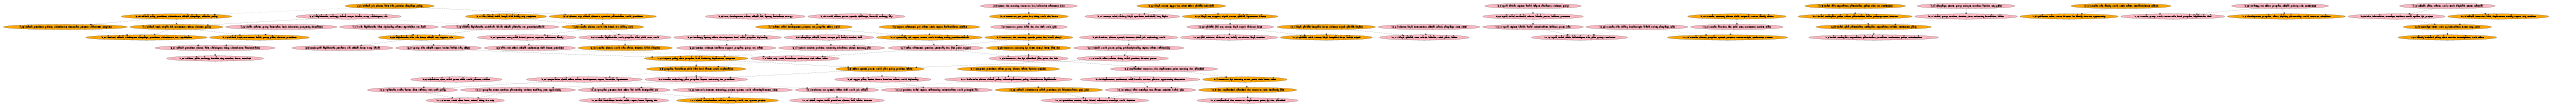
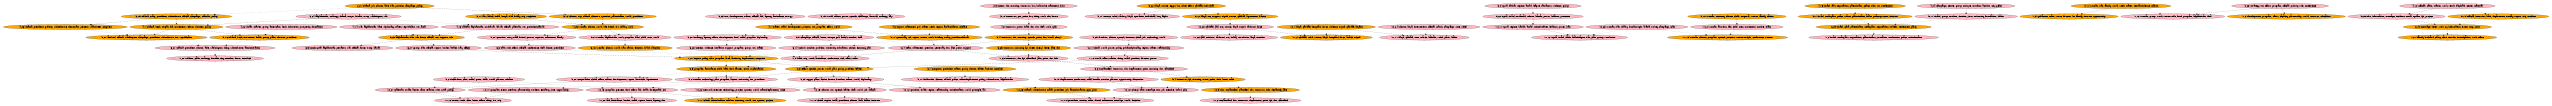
(1029, 16) -> (1029, 16)
(1150, 90) -> (1156, 90)
(465, 100) -> (473, 100)
